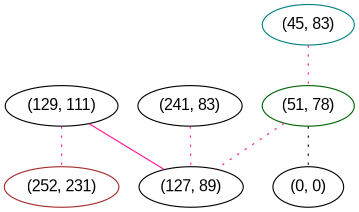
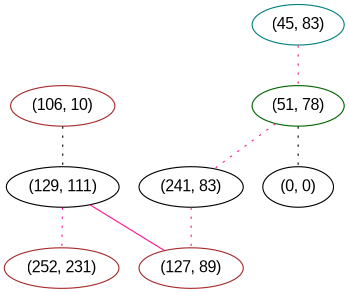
none -> (63, 106)
(250, 146) -> (245, 146)
(191, 187) -> (191, 268)
